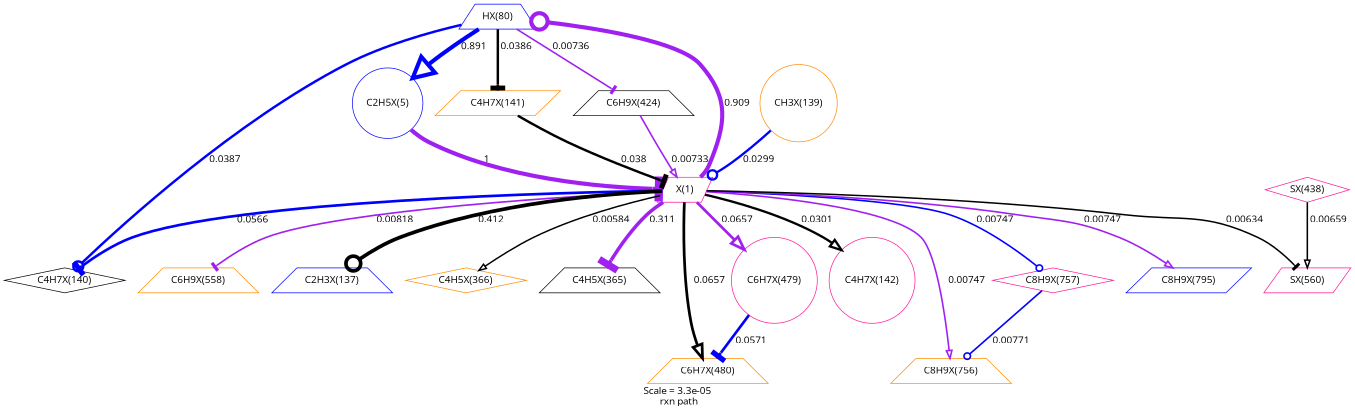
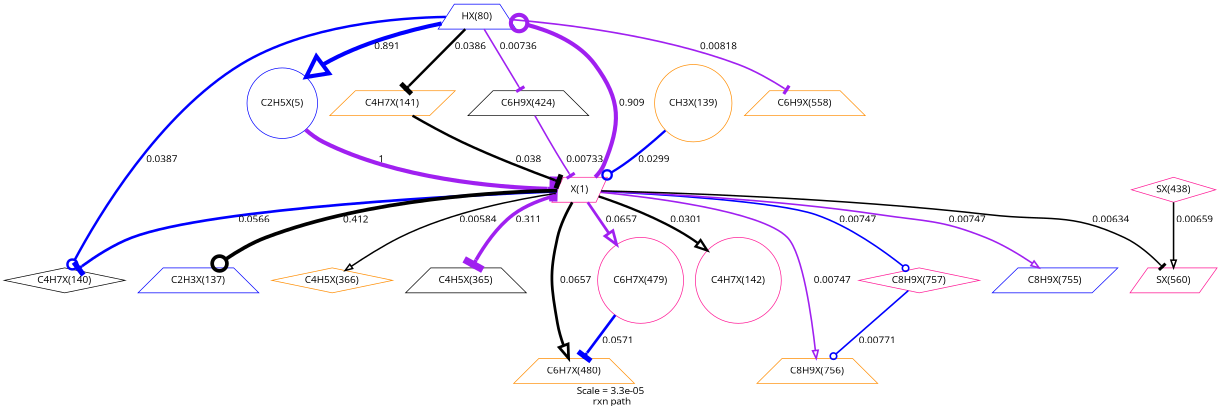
(656, 143) -> (552, 145)
(435, 208) -> (651, 40)
(1189, 280) -> (1055, 280)
